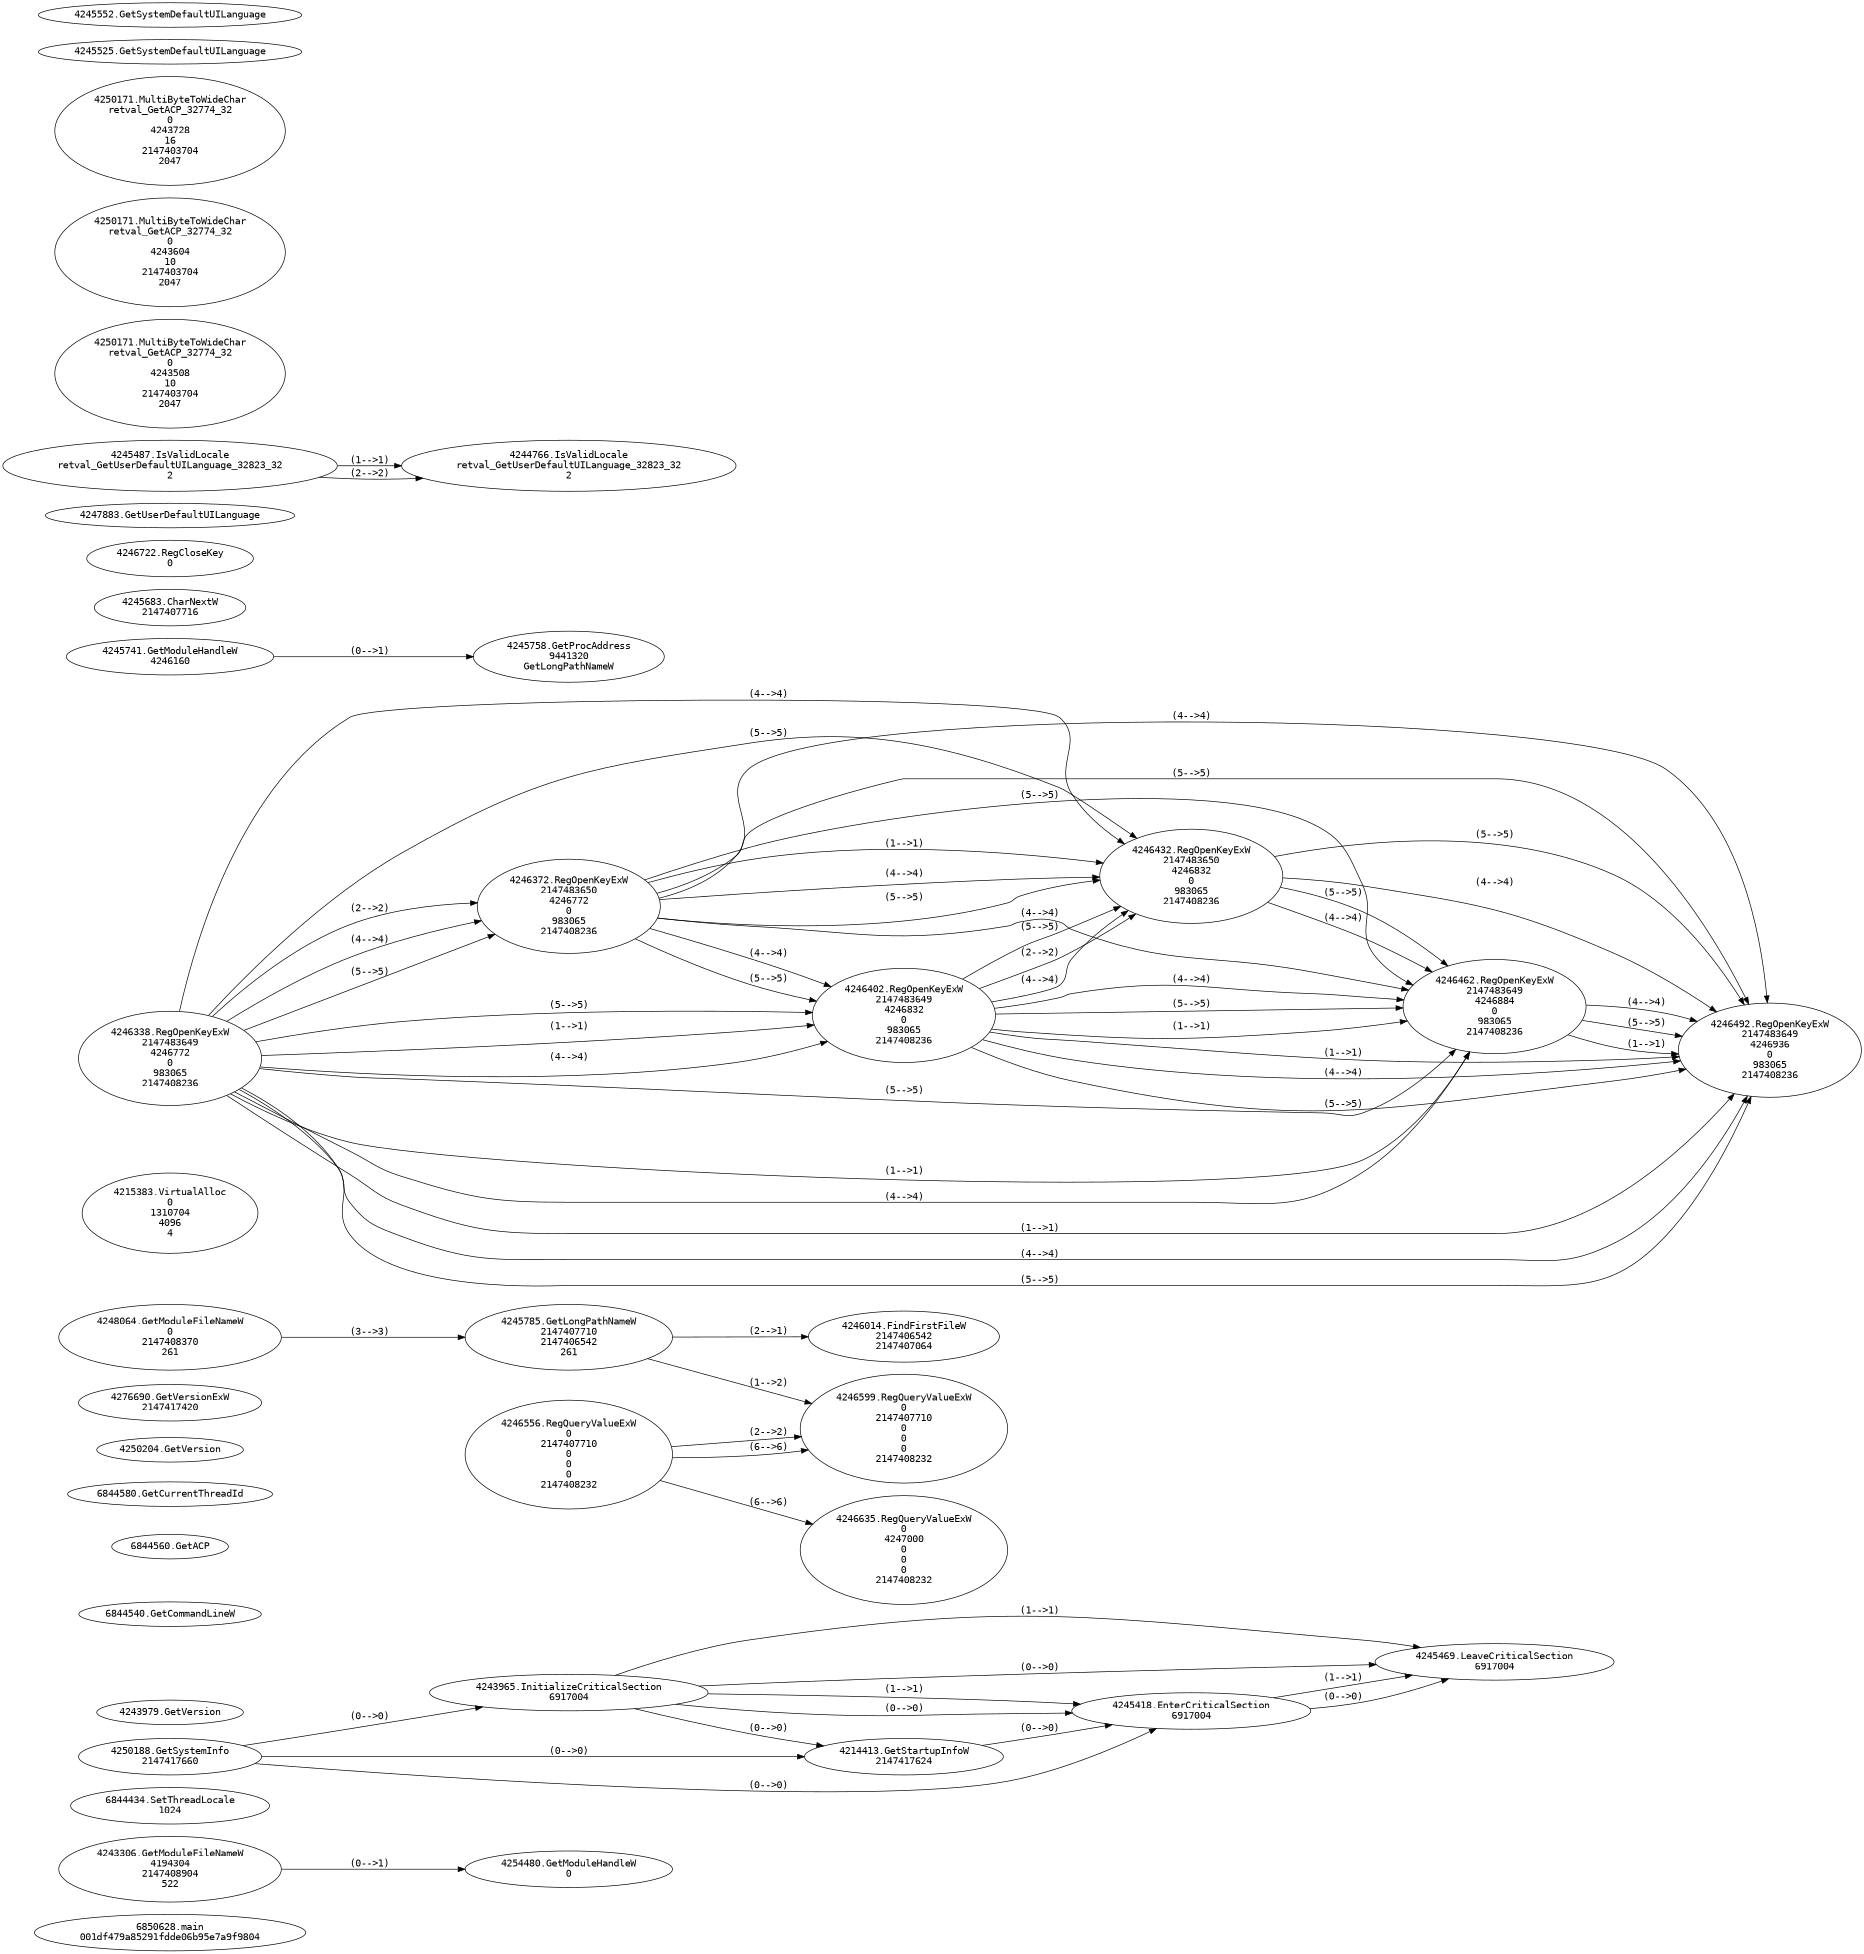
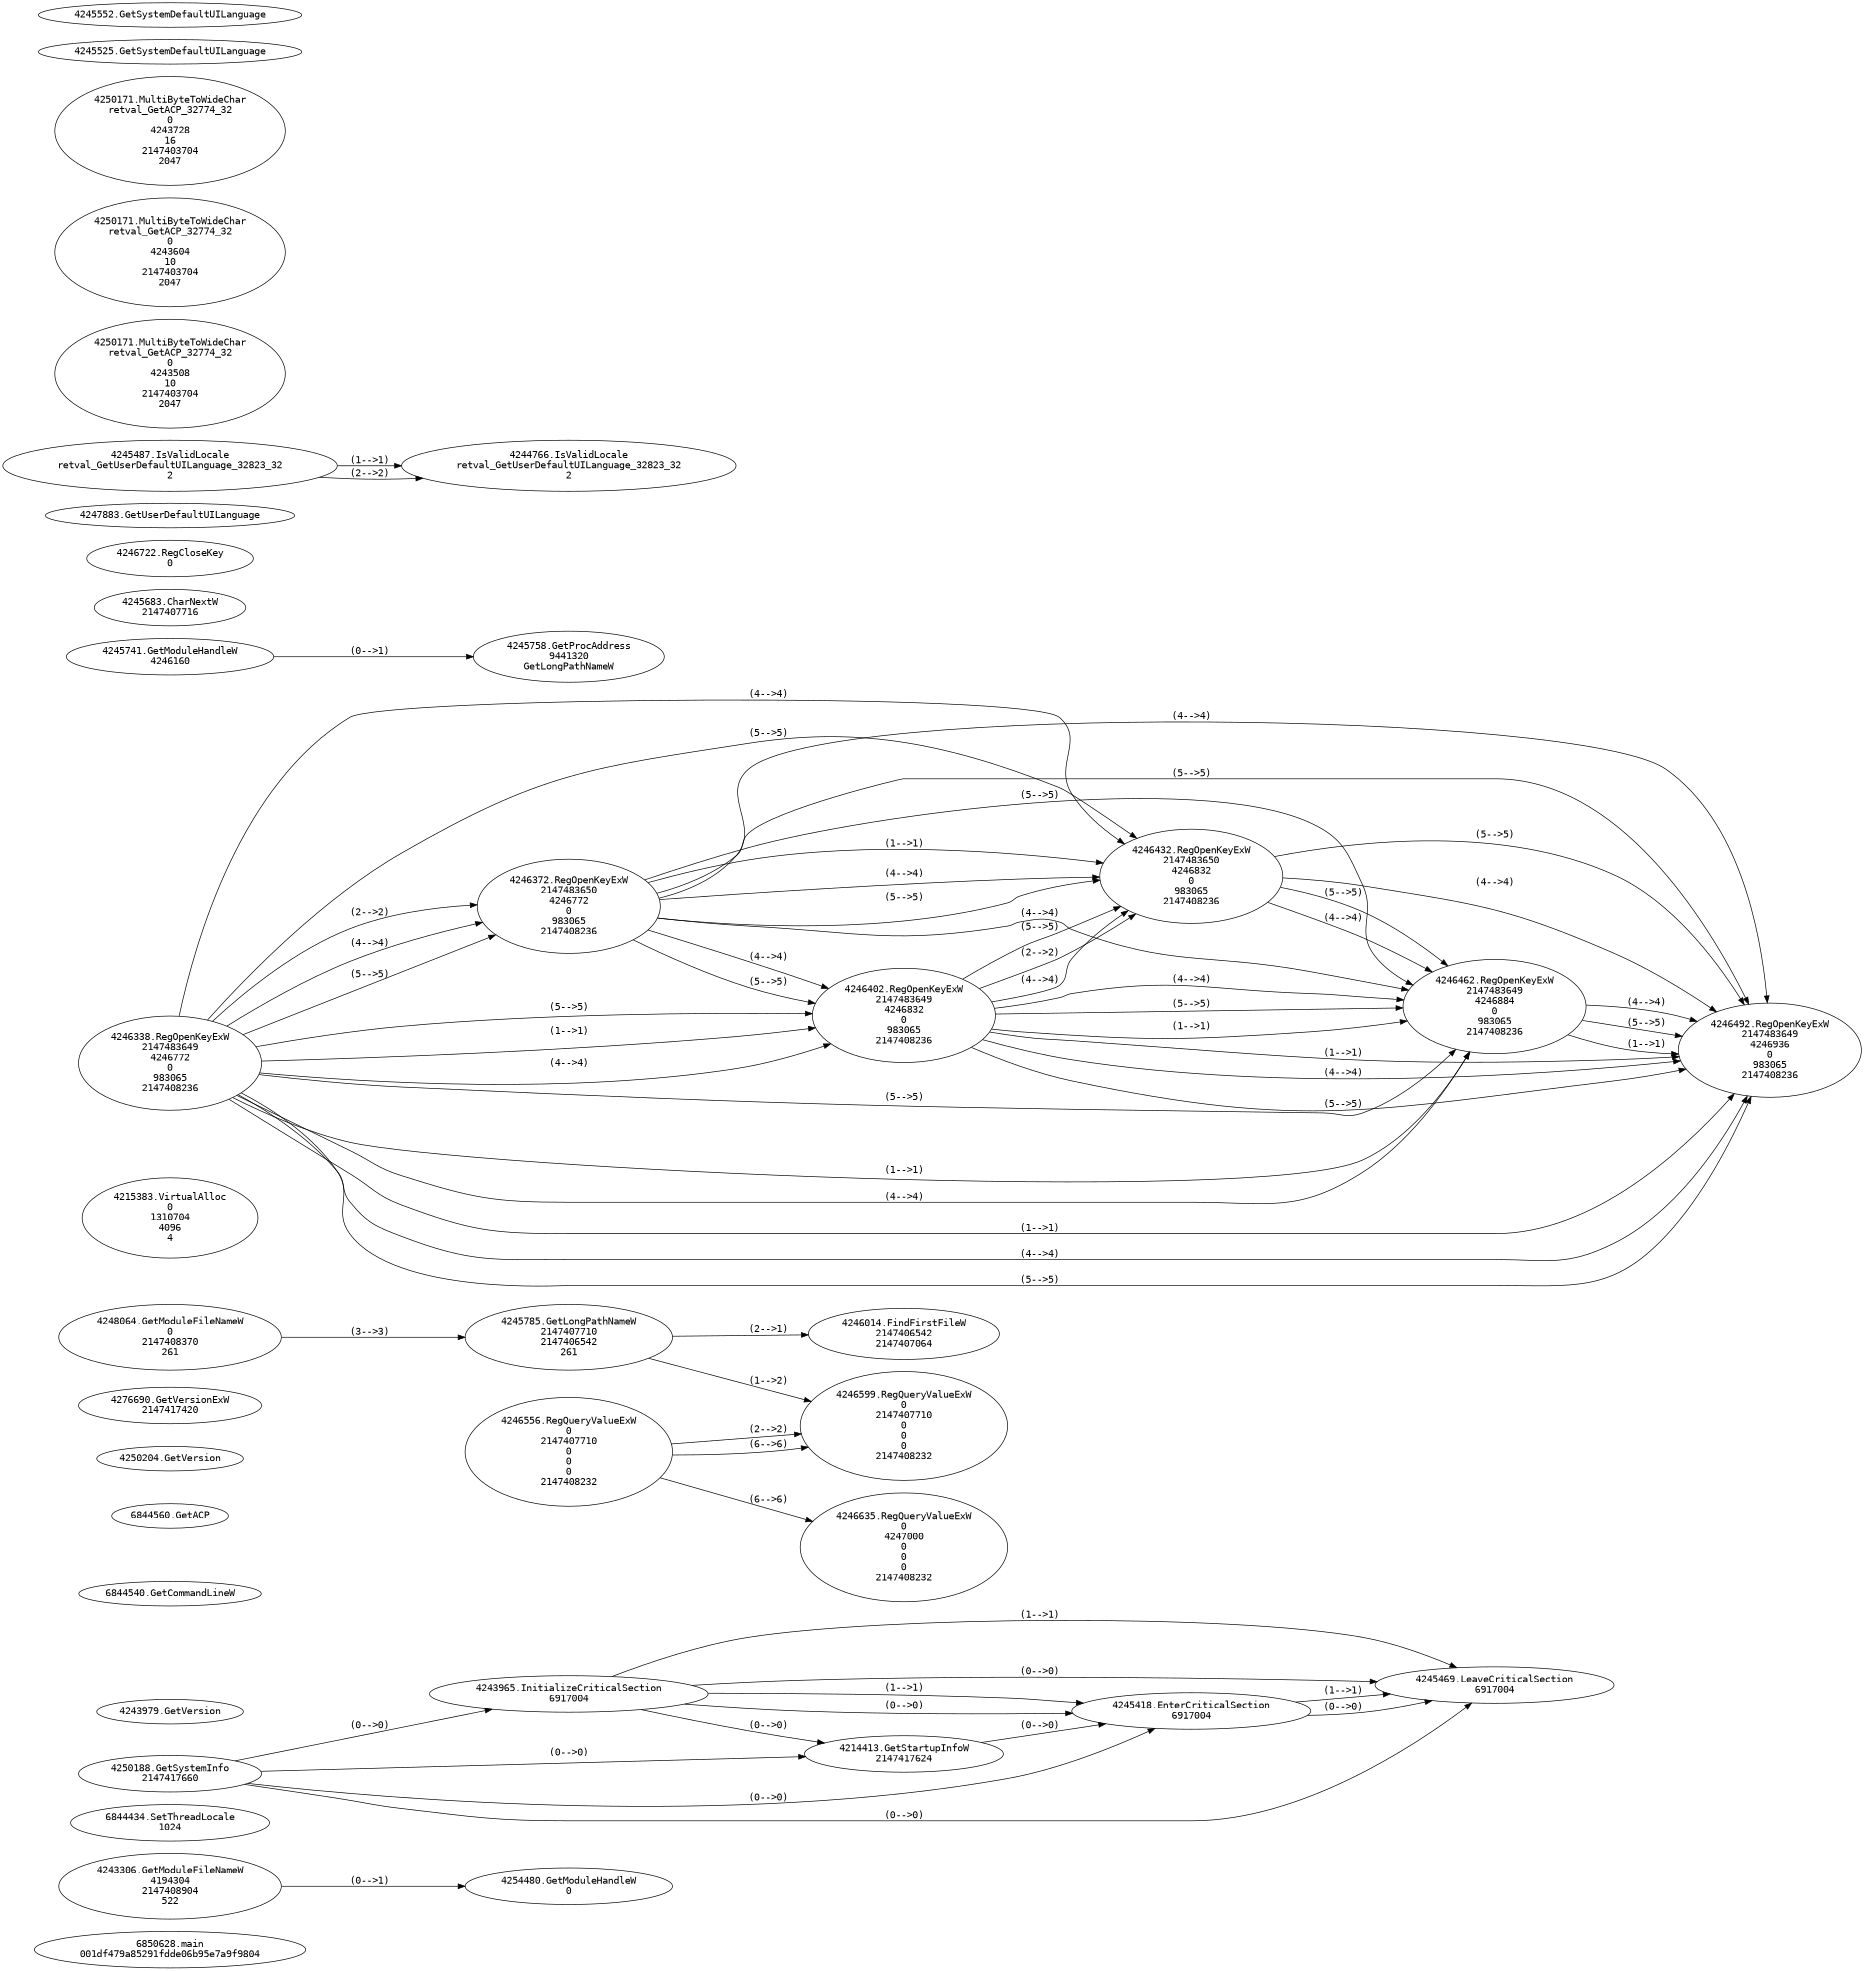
(170, 1494) -> none
none -> (868, 1821)
